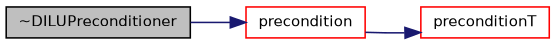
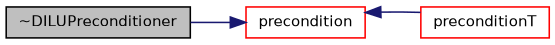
(385, 33) -> (401, 12)
